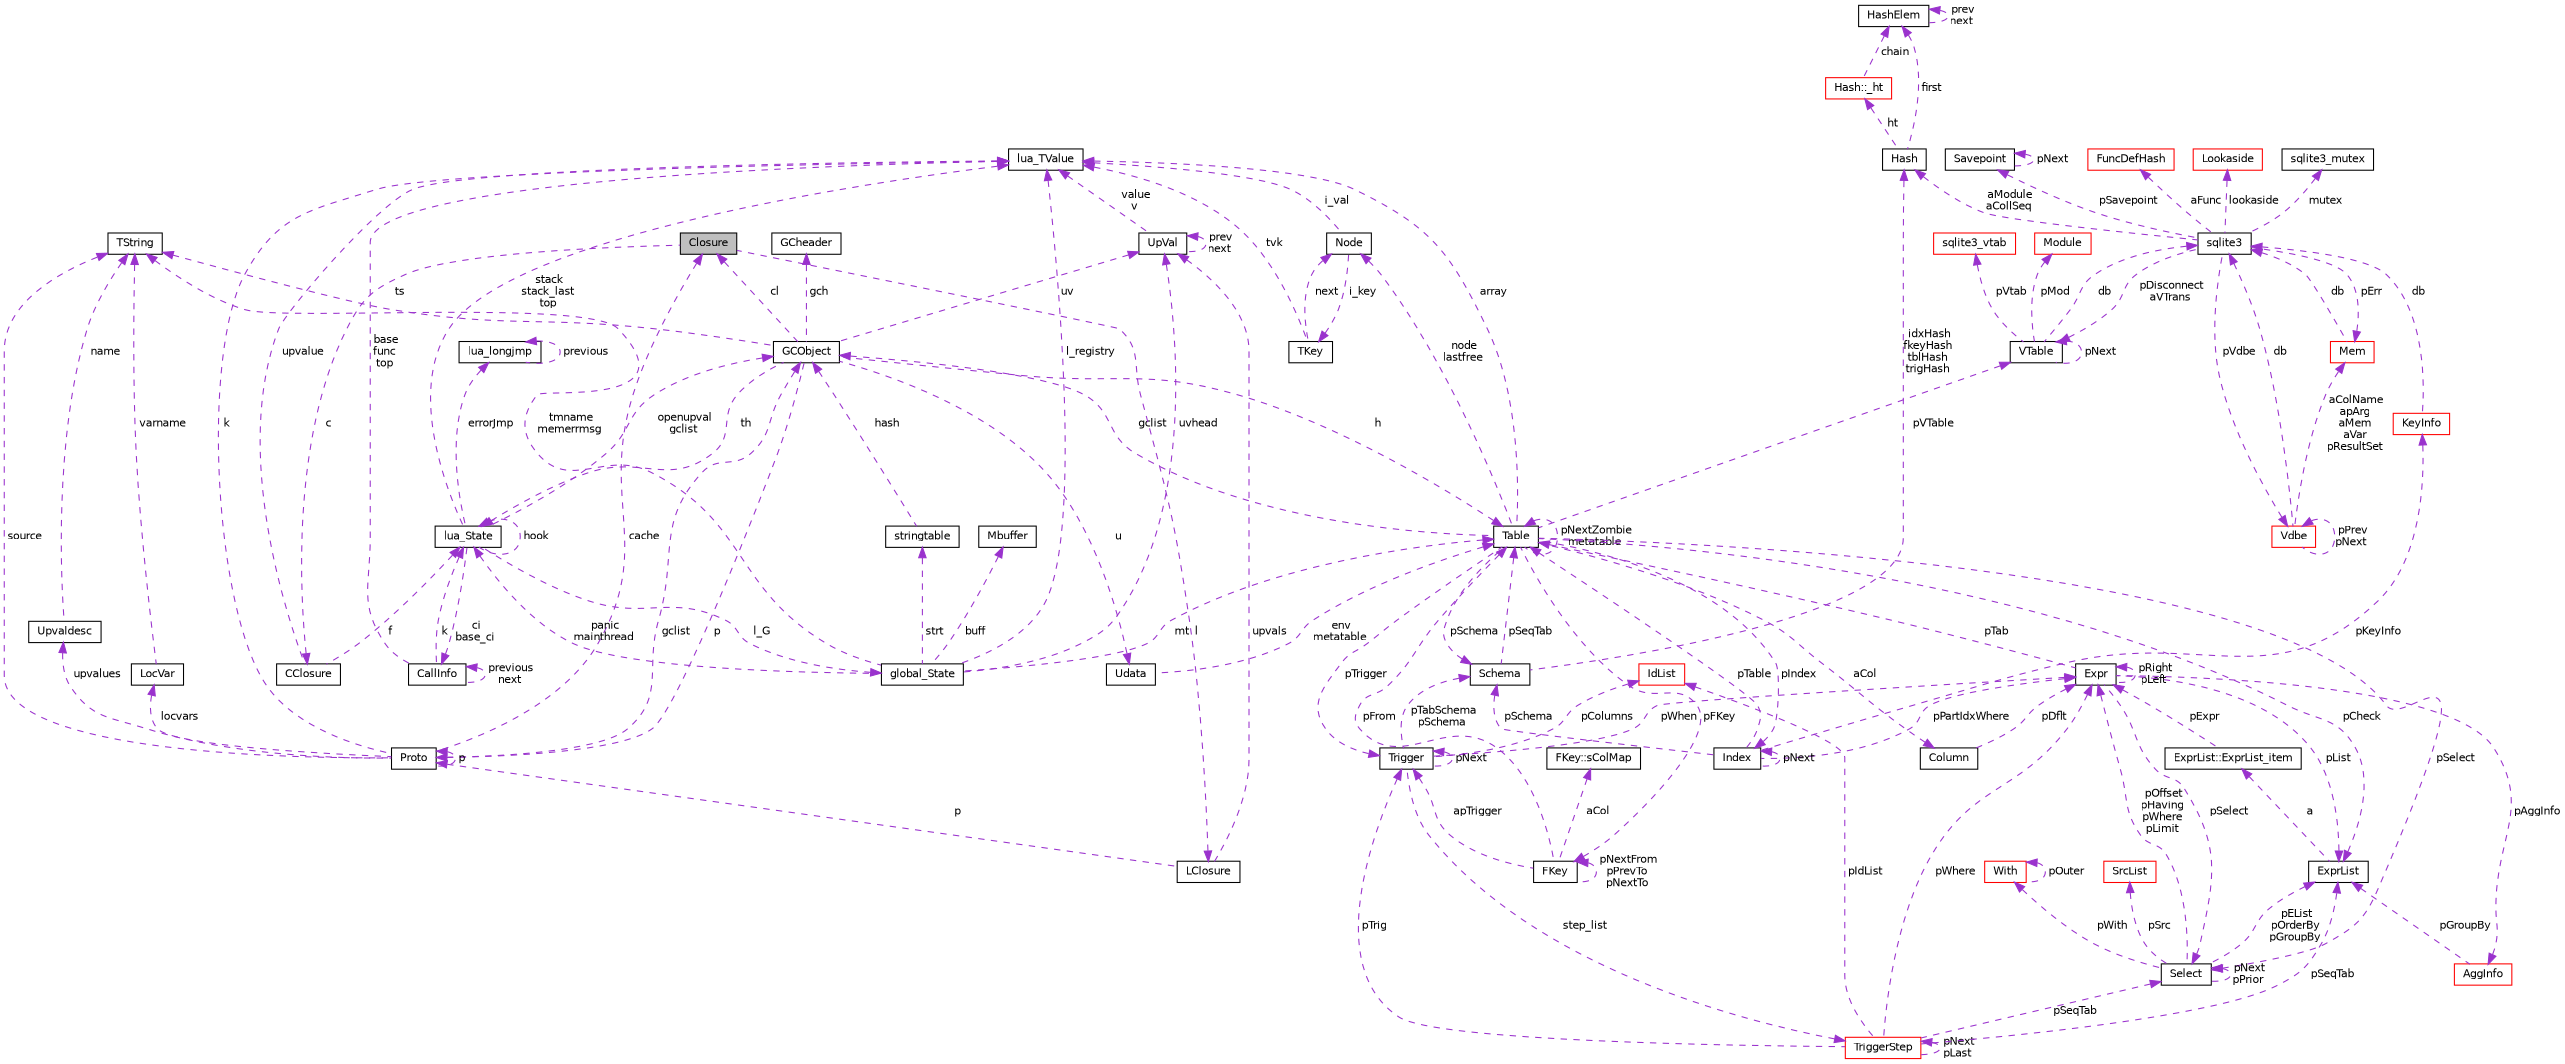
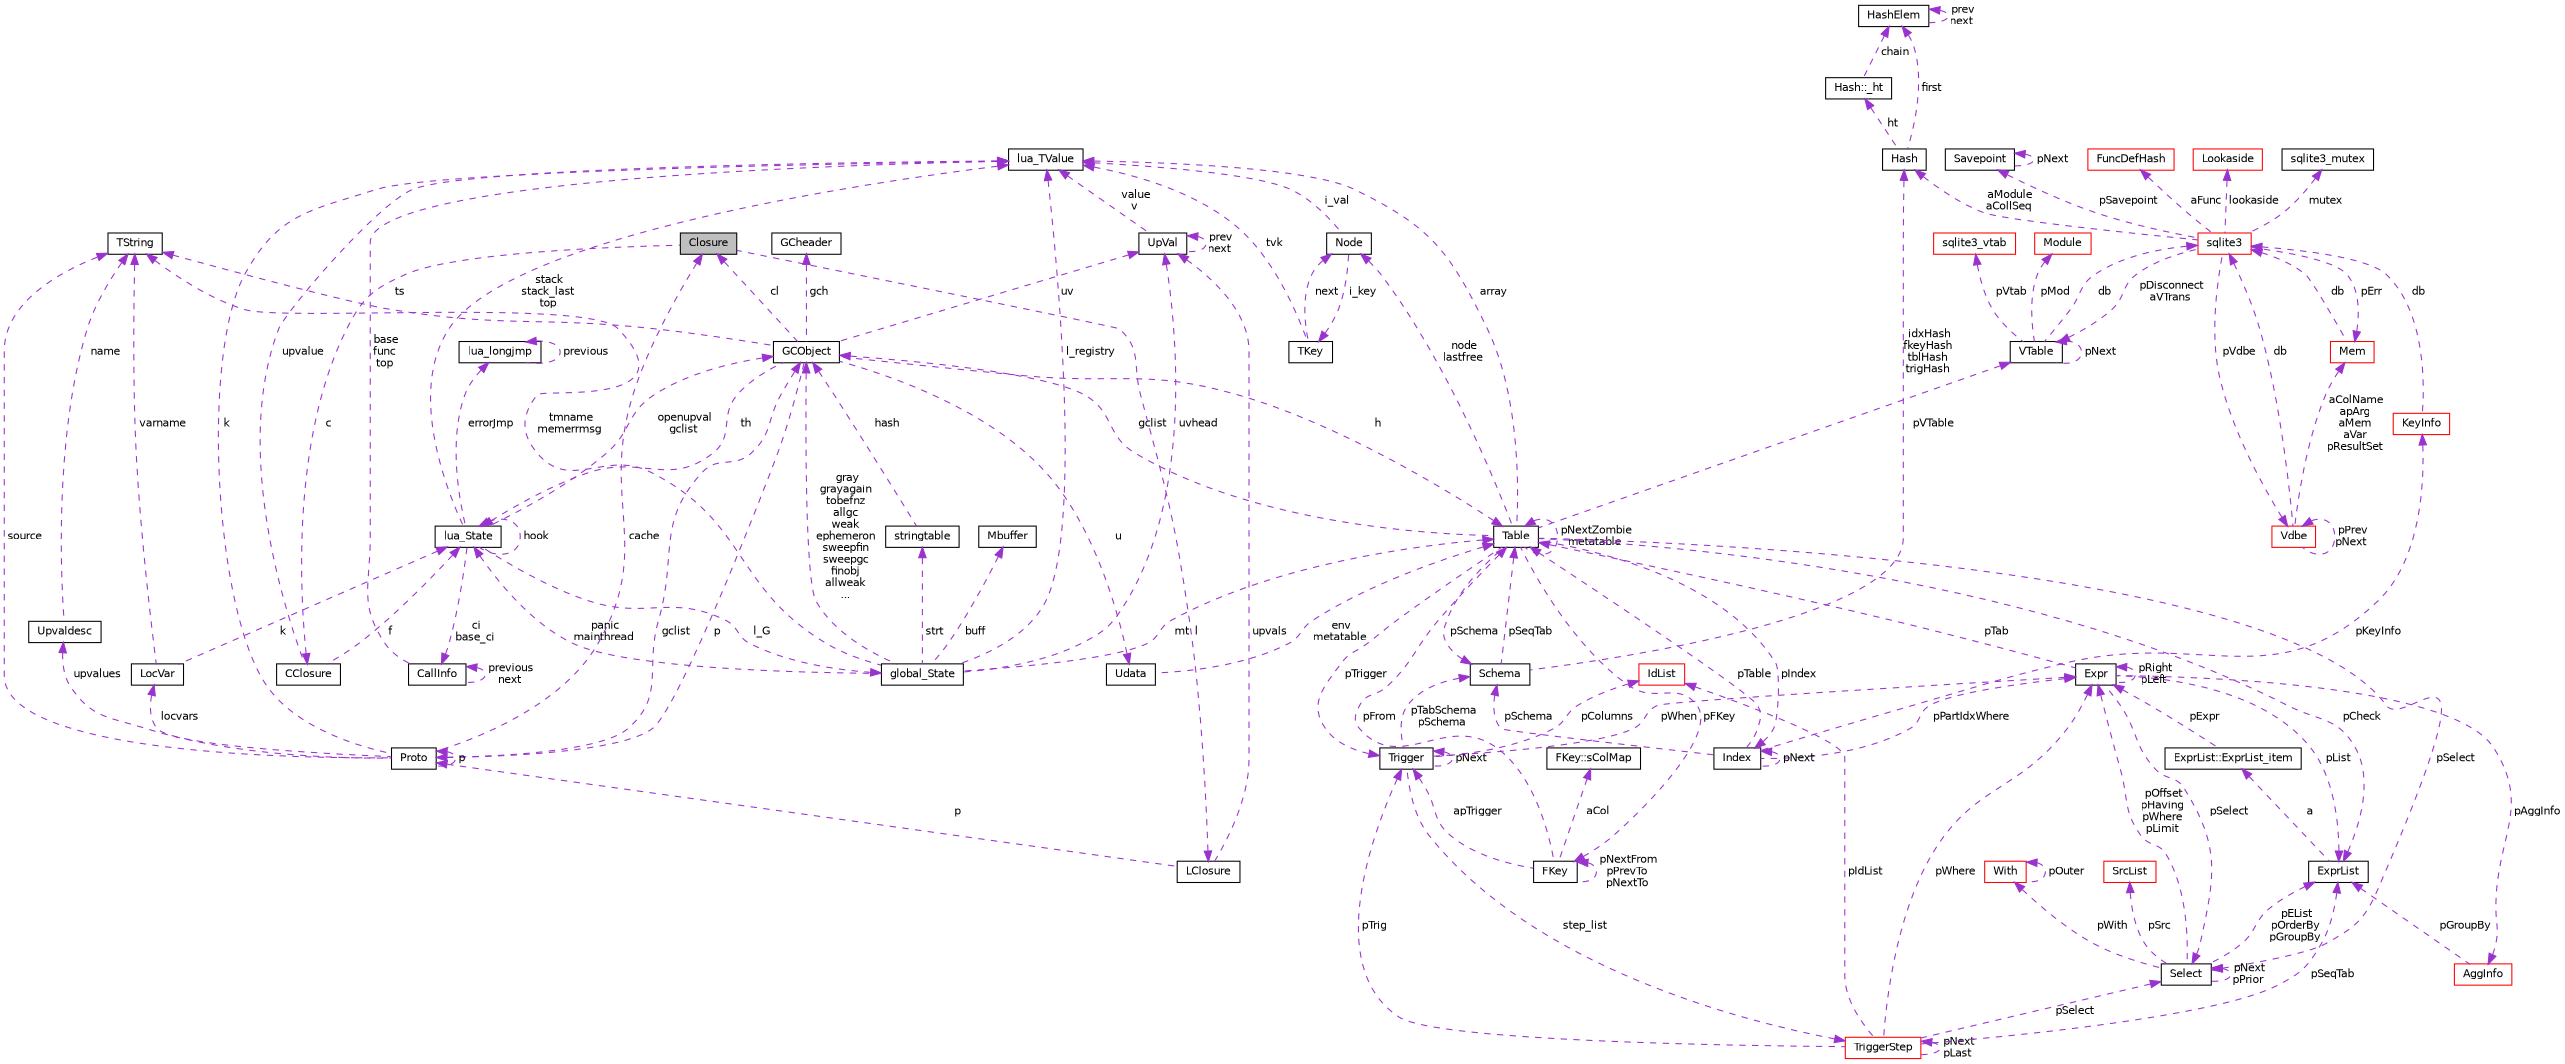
(1859, 88) -> (1859, 88)
(2225, 244) -> (2225, 244)
none -> (808, 540)
(441, 609) -> (314, 605)
(1949, 759) -> none
(2074, 1011) -> (2074, 1011)
